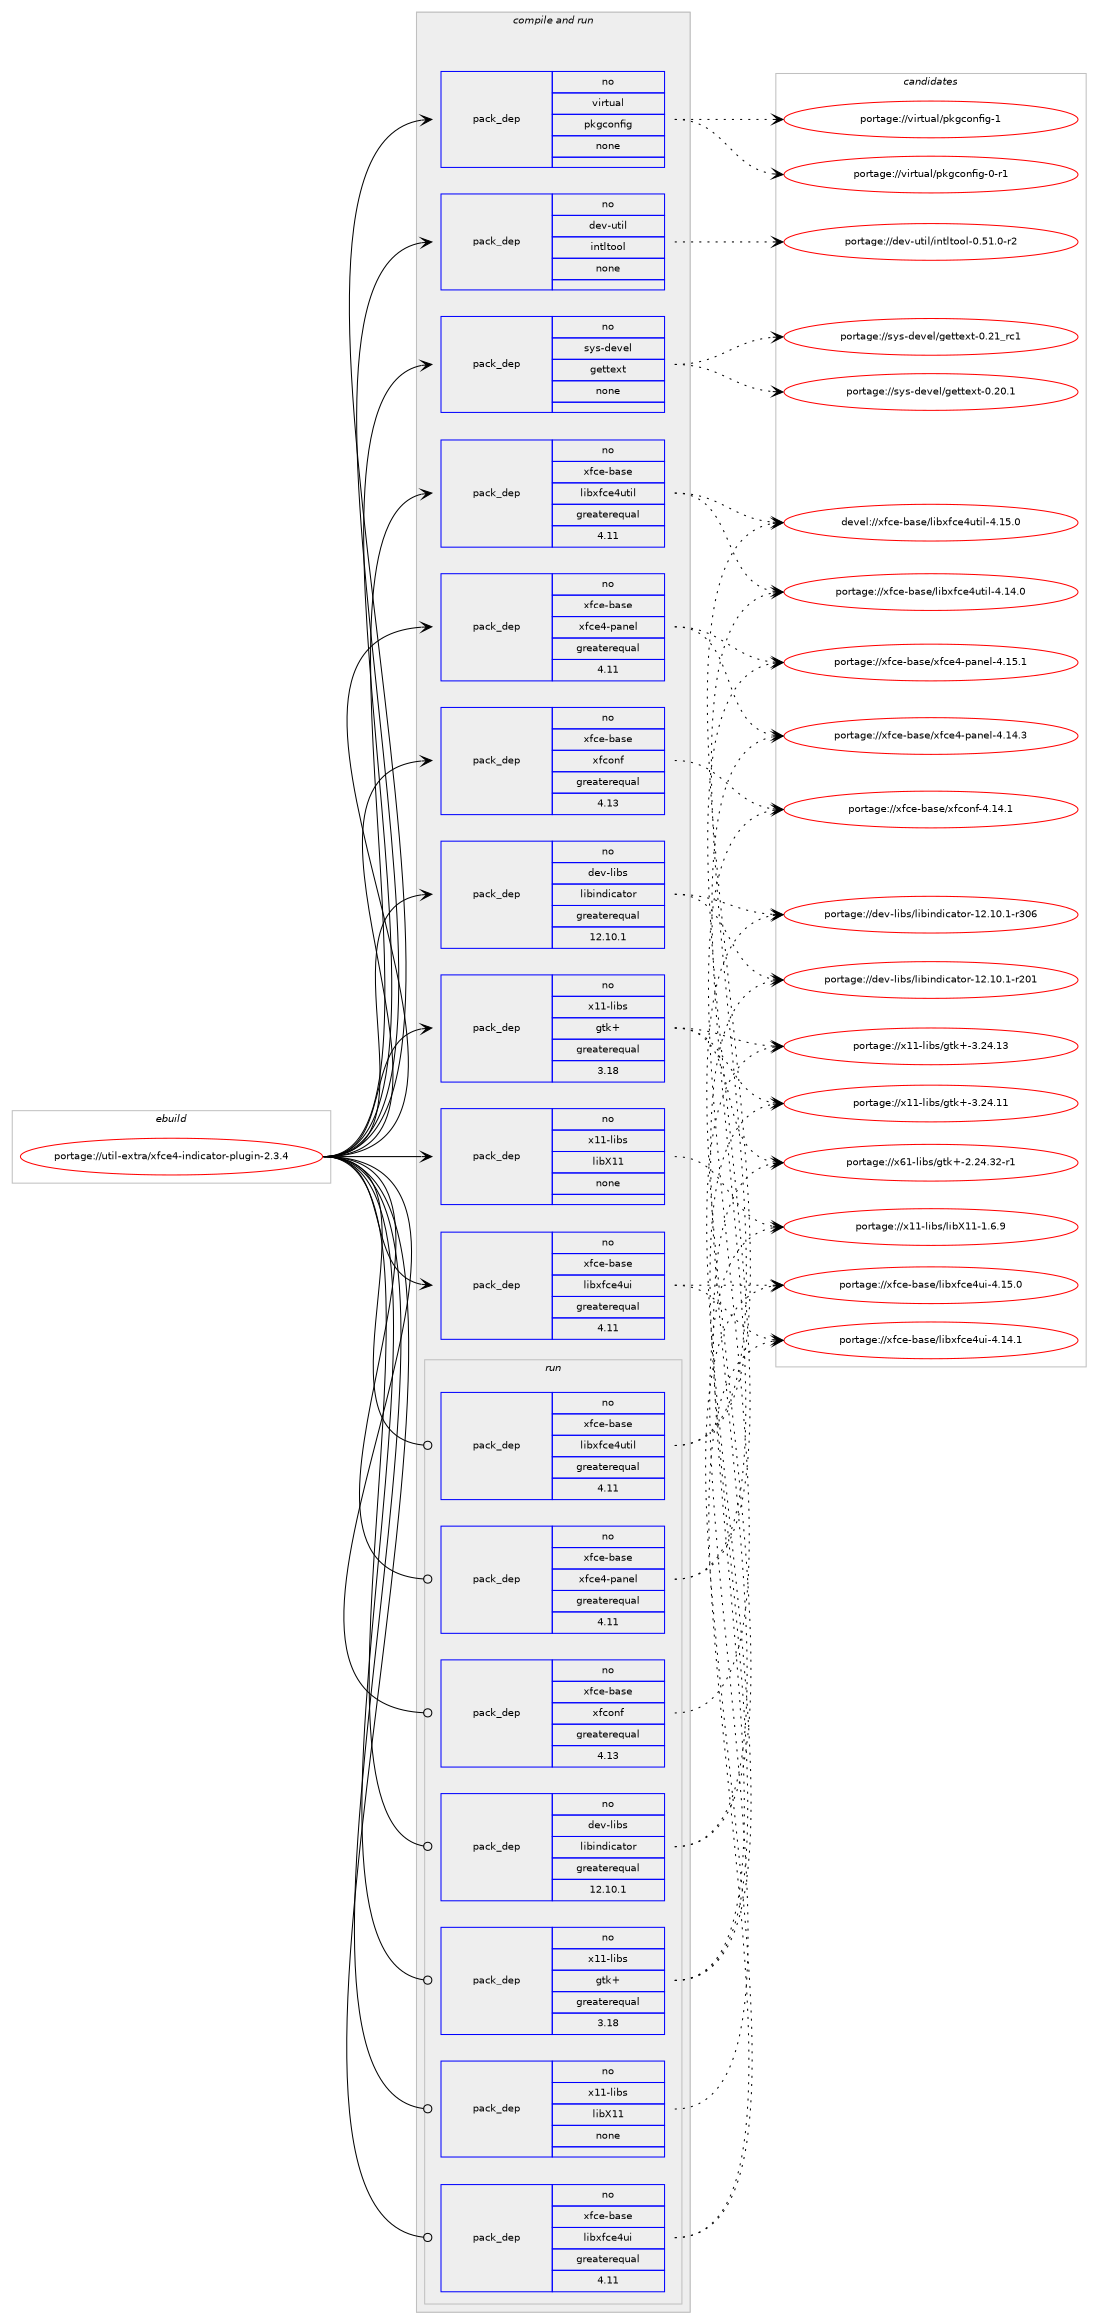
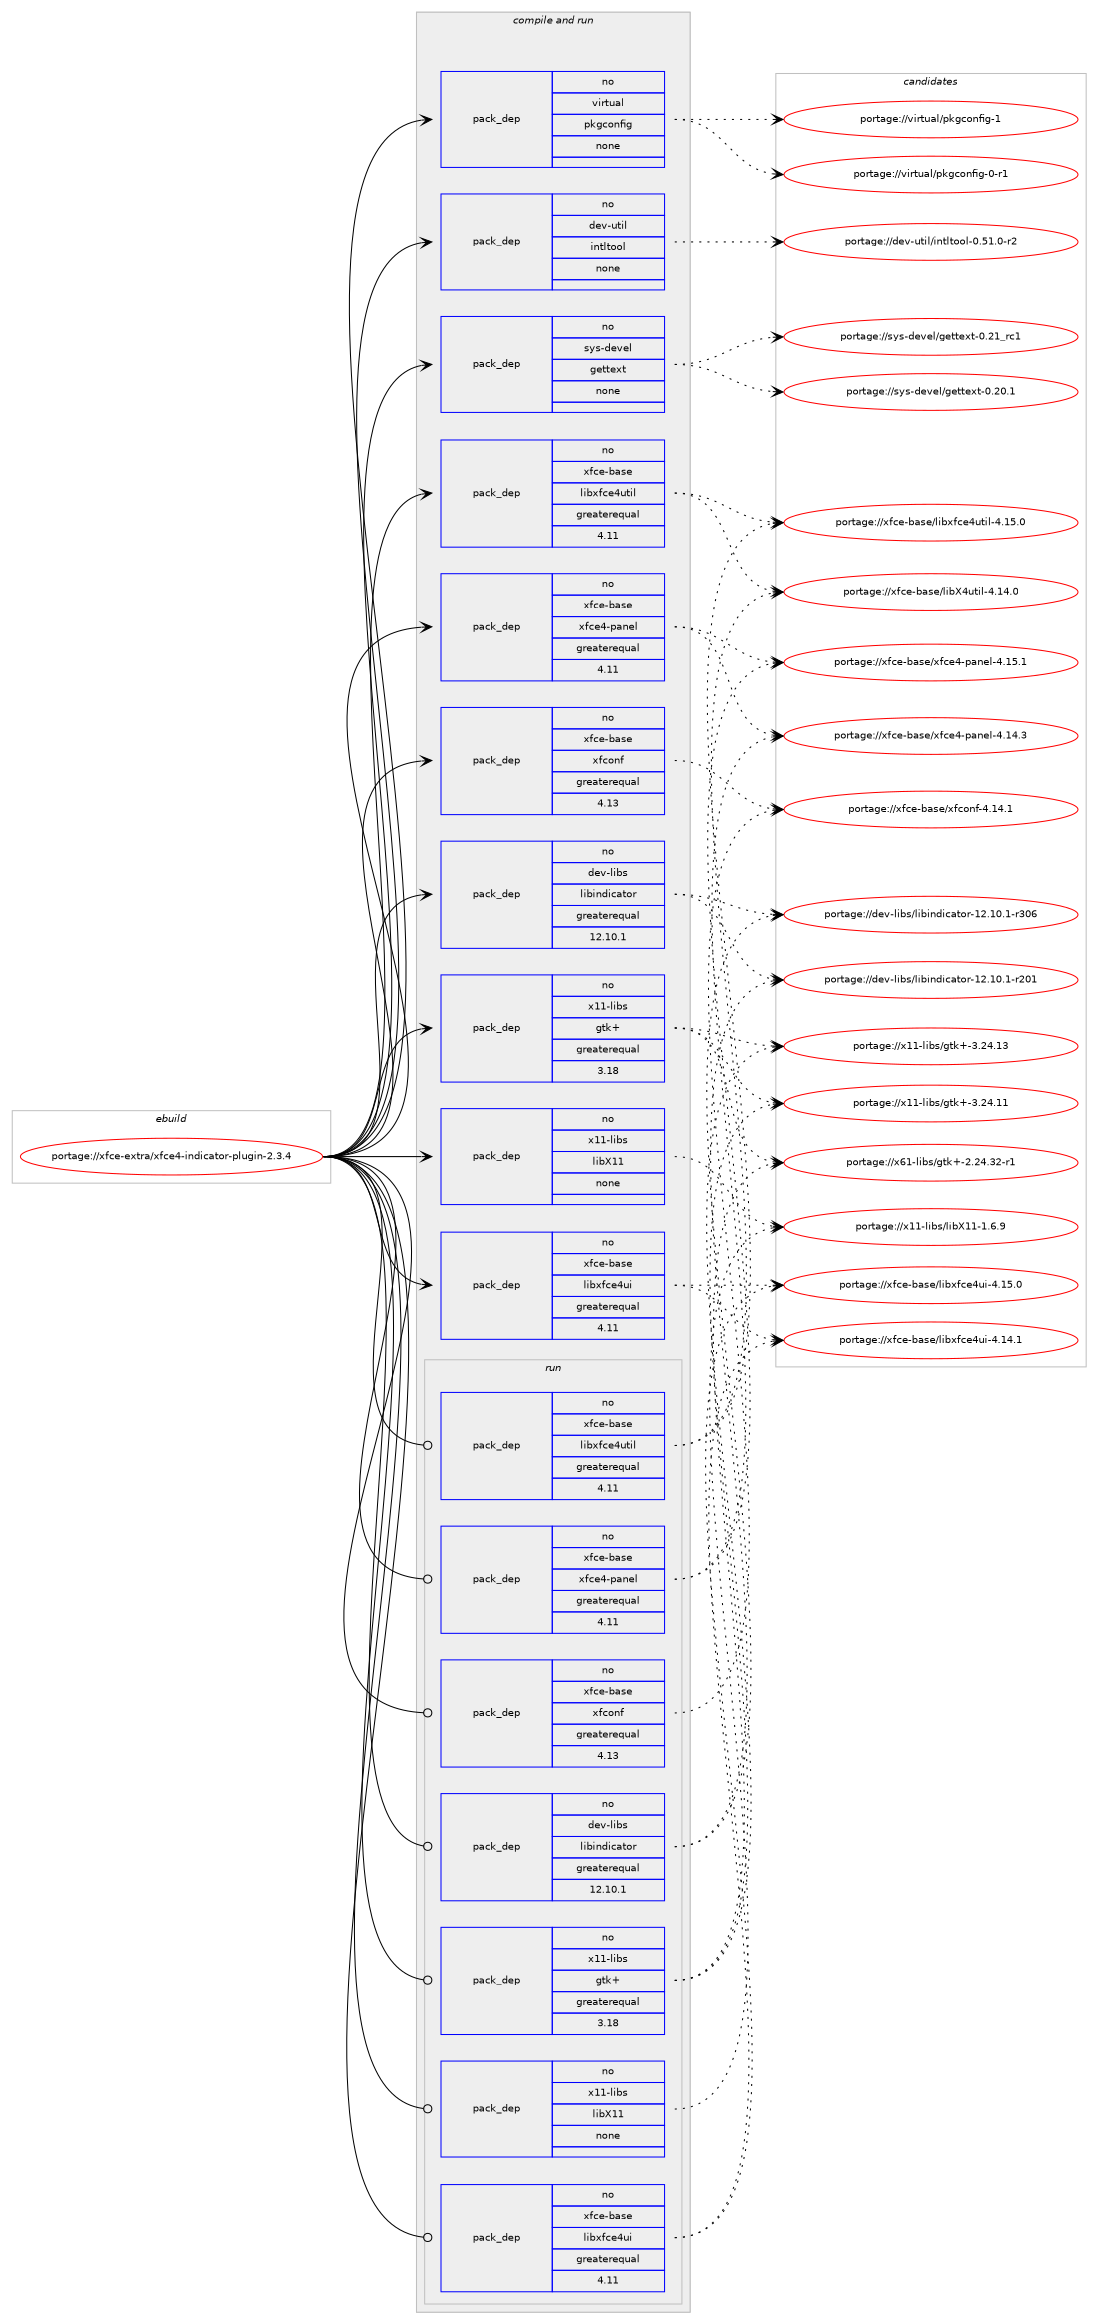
(931, 523) -> (931, 523)
(931, 592) -> (931, 592)
(172, 1157) -> (172, 1157)
